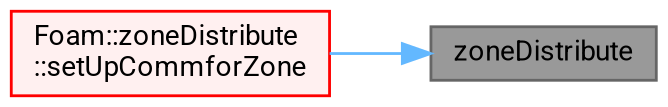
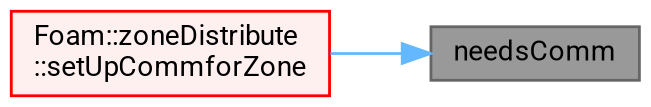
(544, 54) -> (535, 54)
